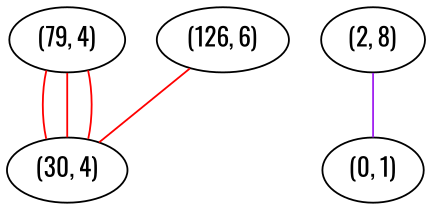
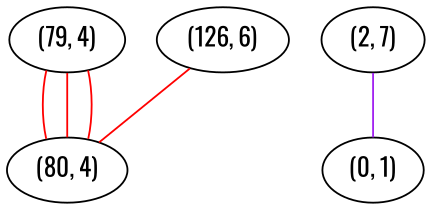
(373, 40) -> (373, 40)
(67, 170) -> (67, 170)
